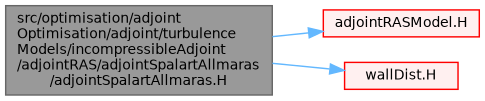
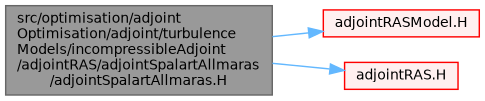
(401, 76) -> (401, 76)
